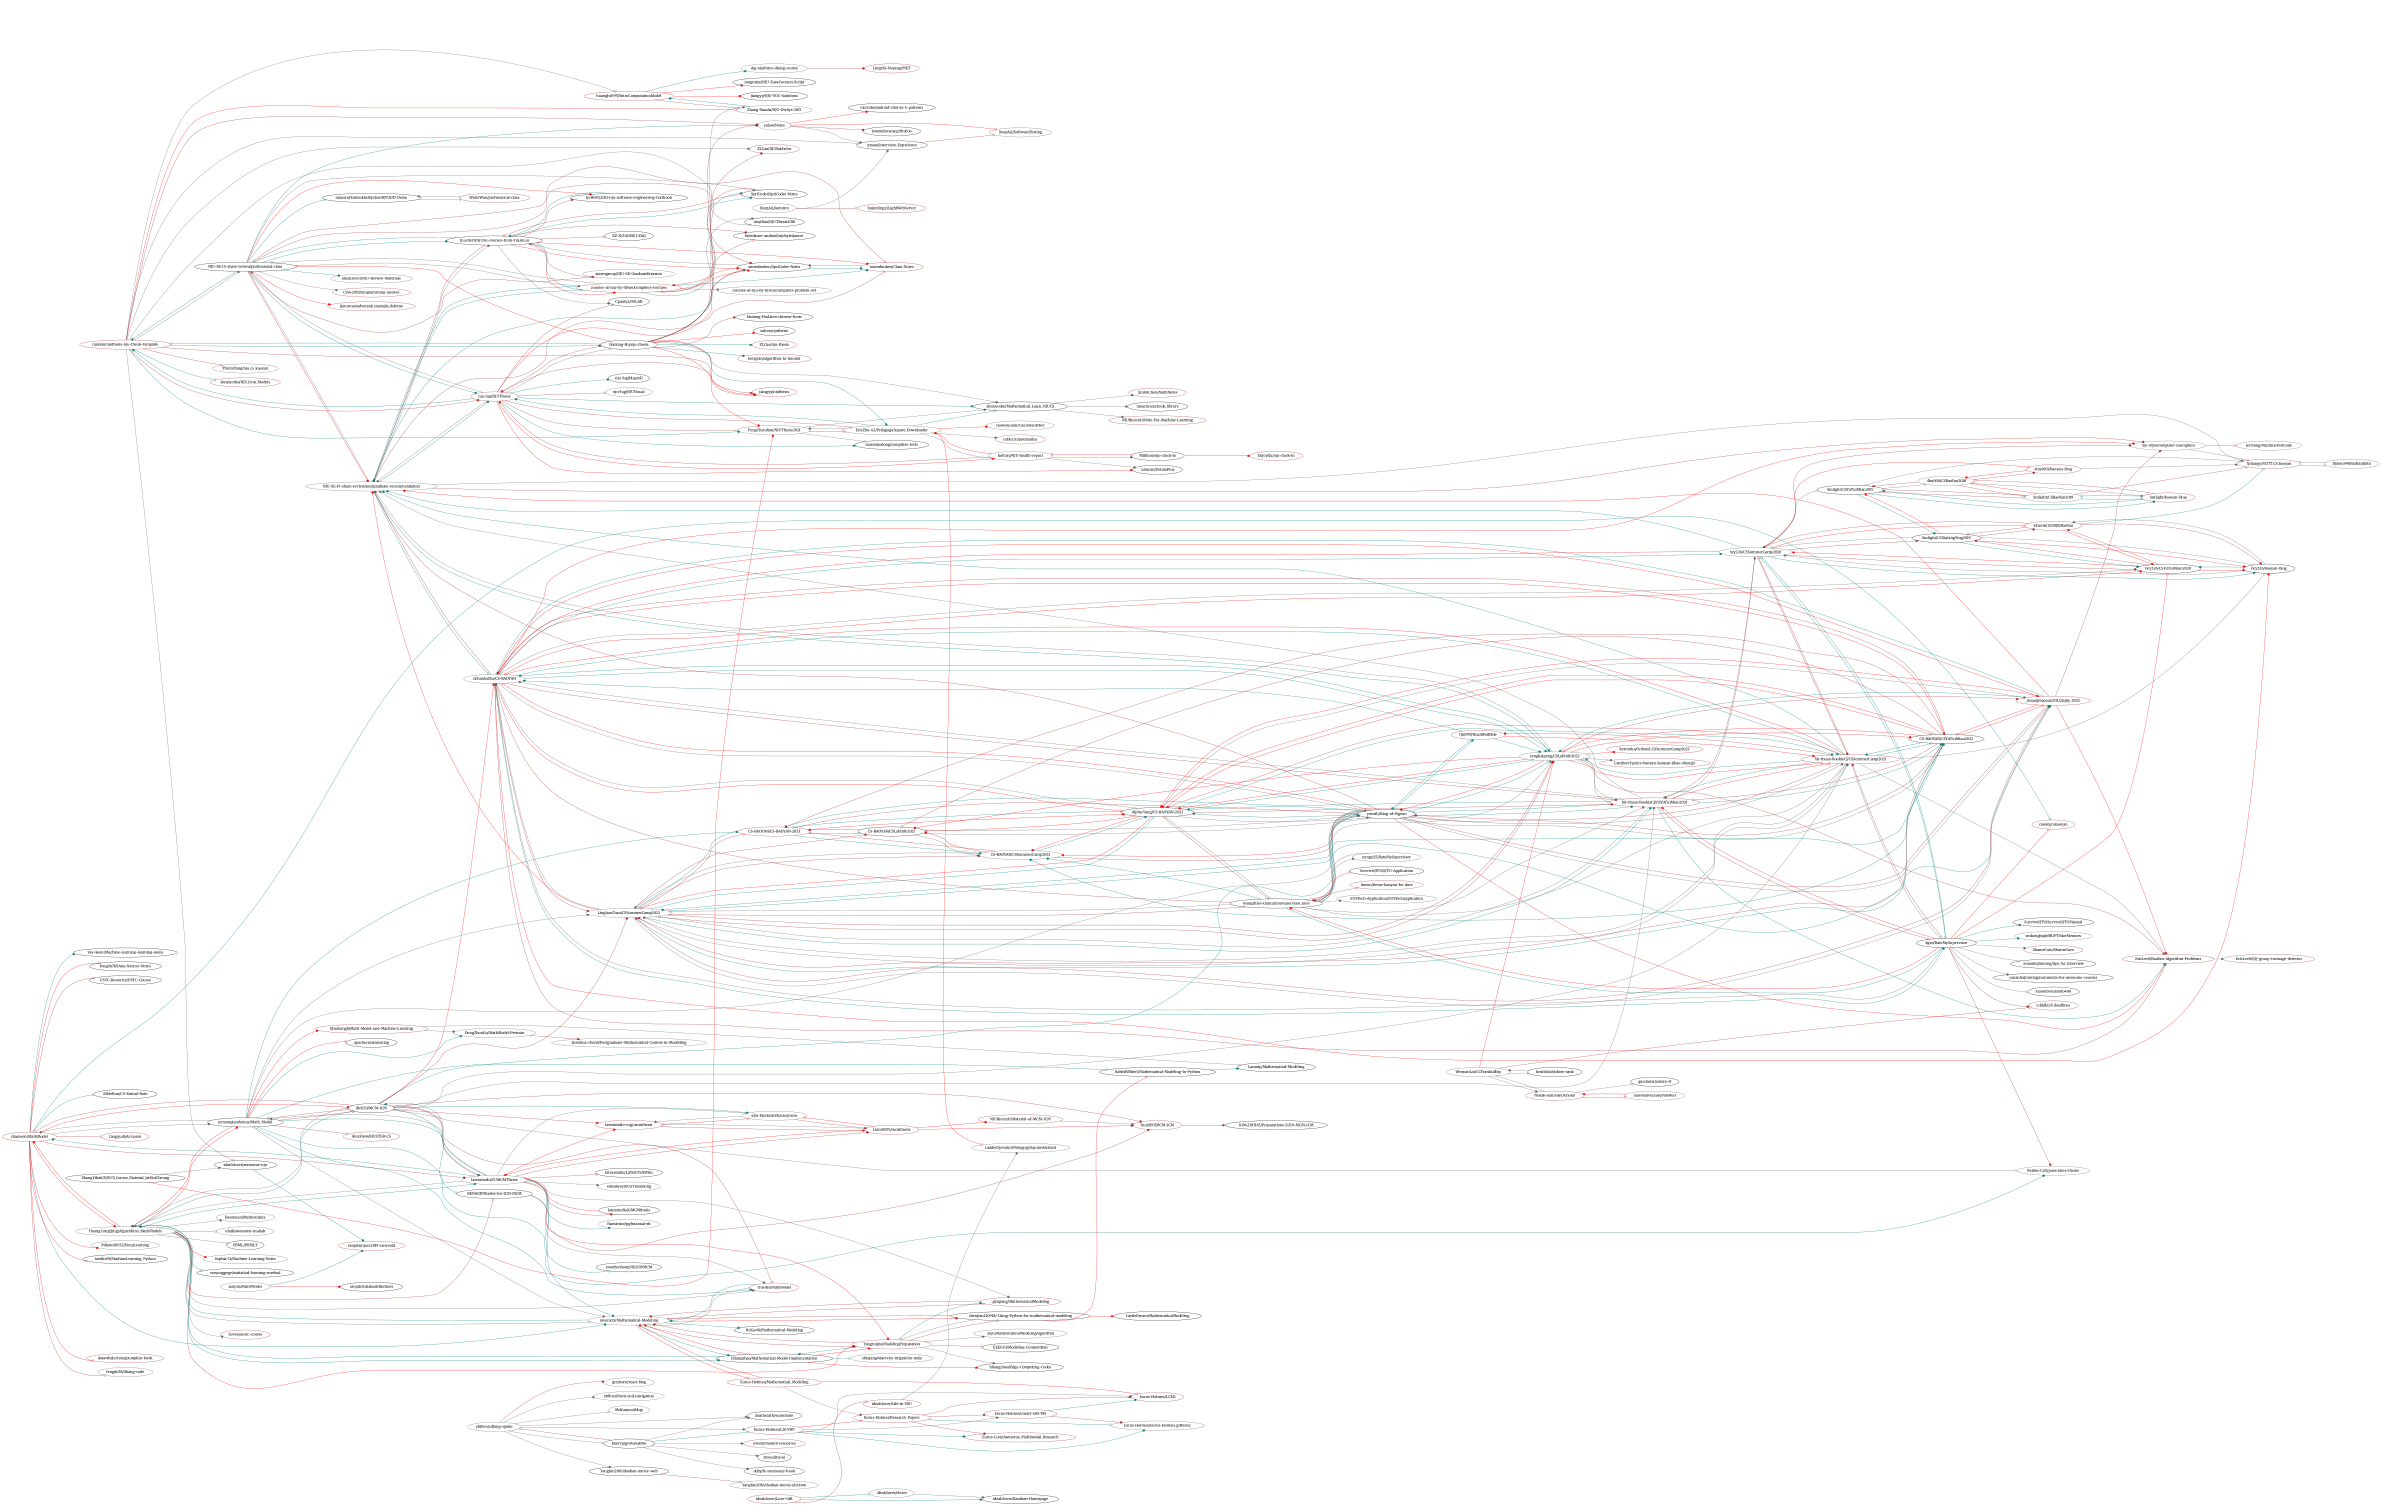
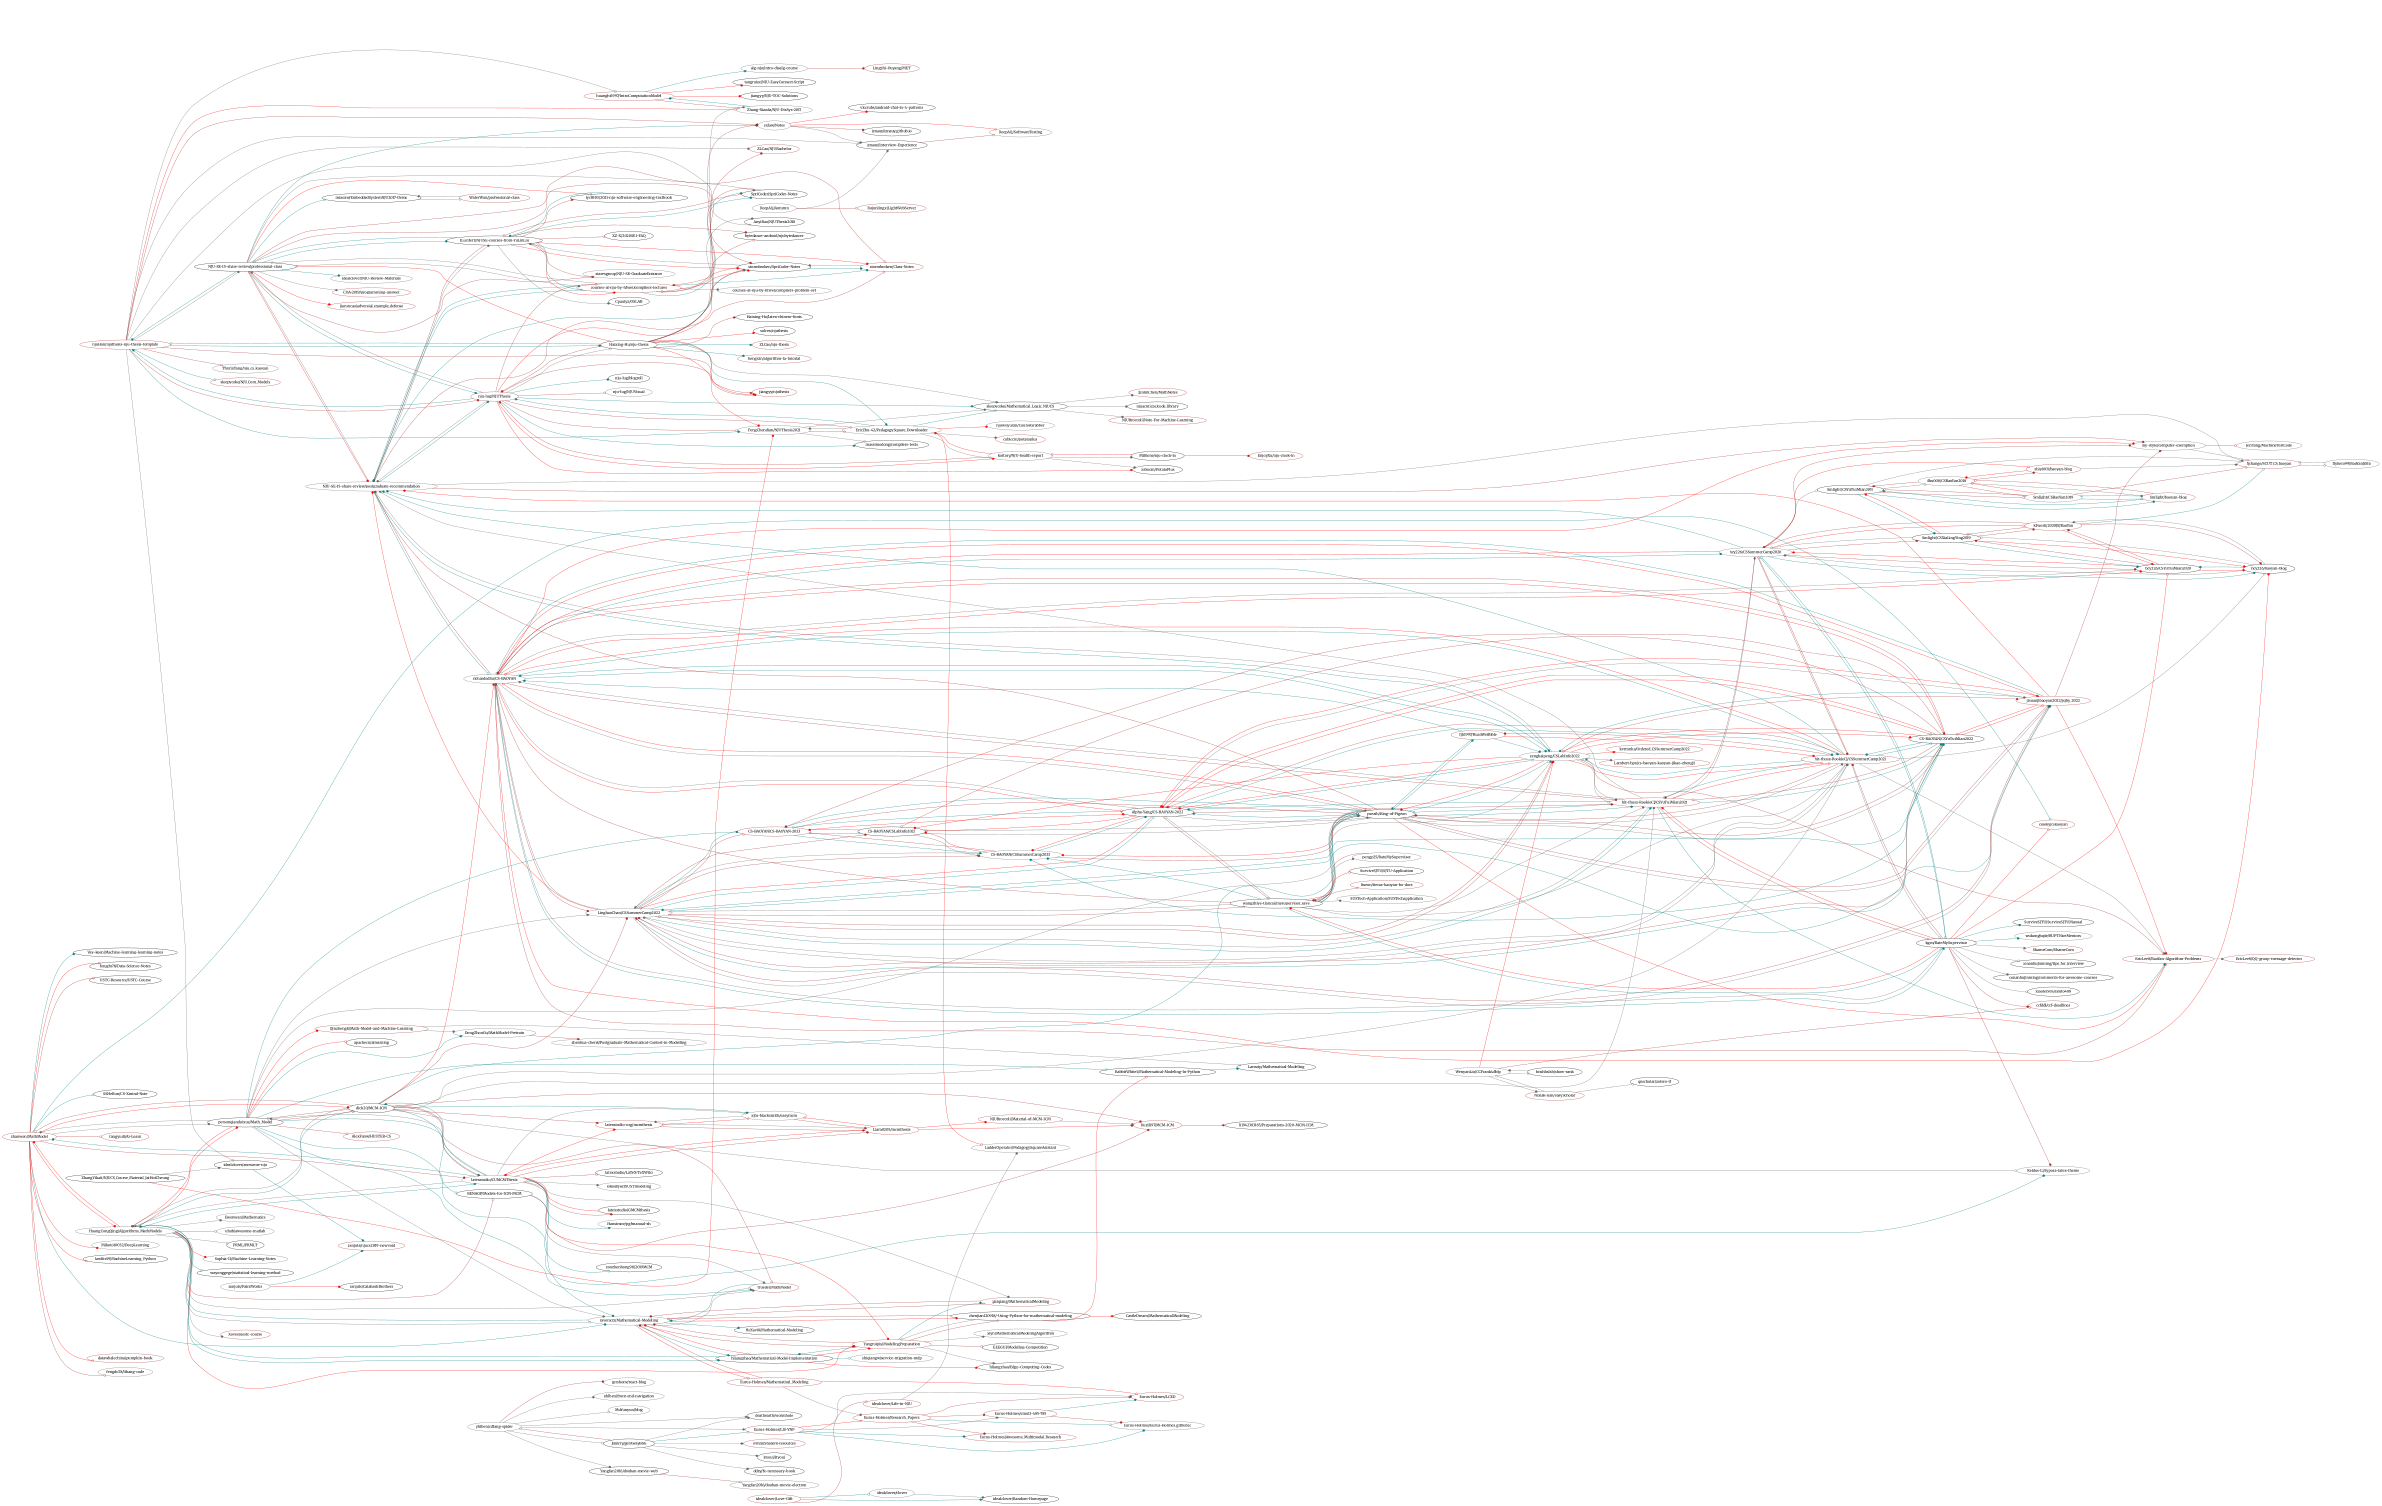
(400, 181) -> (400, 181)
(544, 335) -> (525, 322)
(1655, 1096) -> none
(1020, 1437) -> (1020, 1437)
